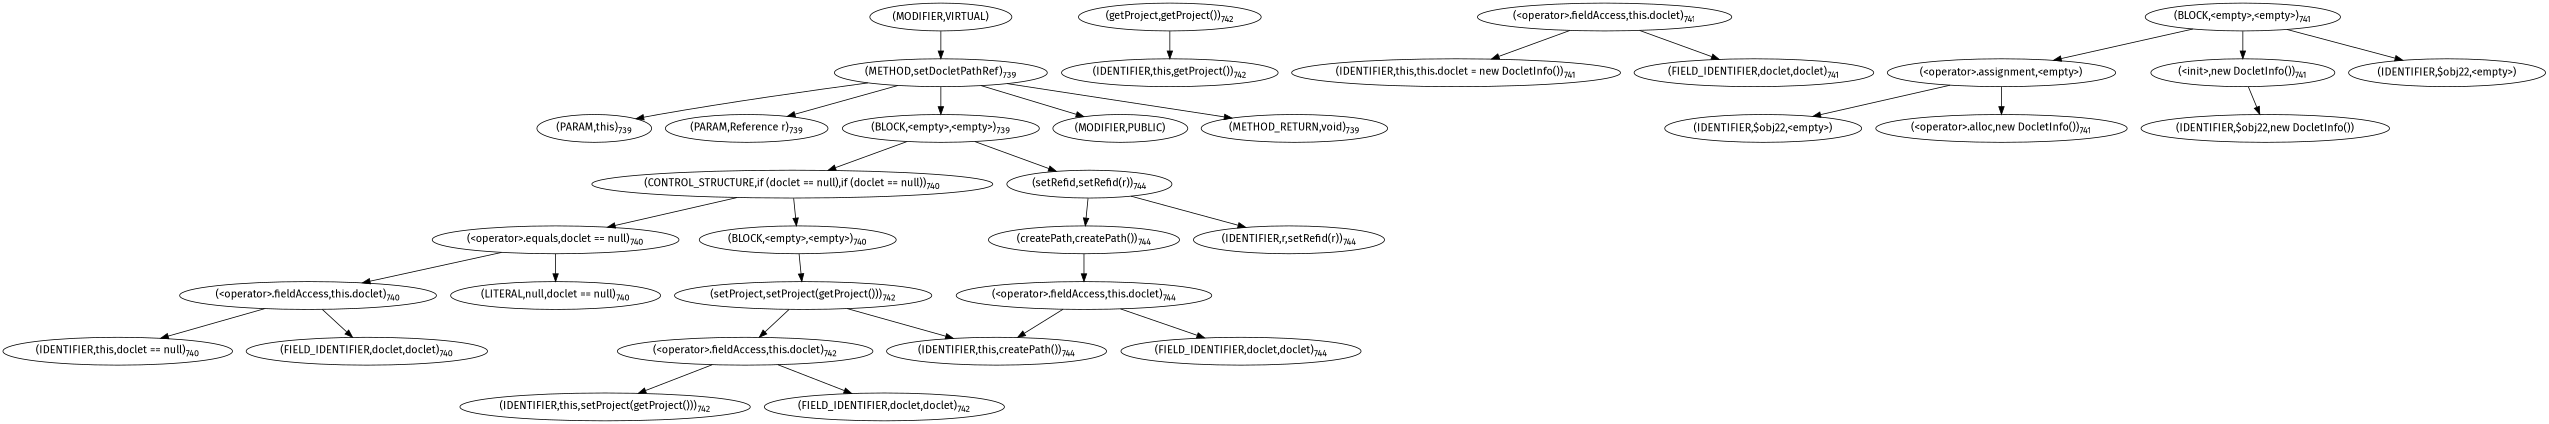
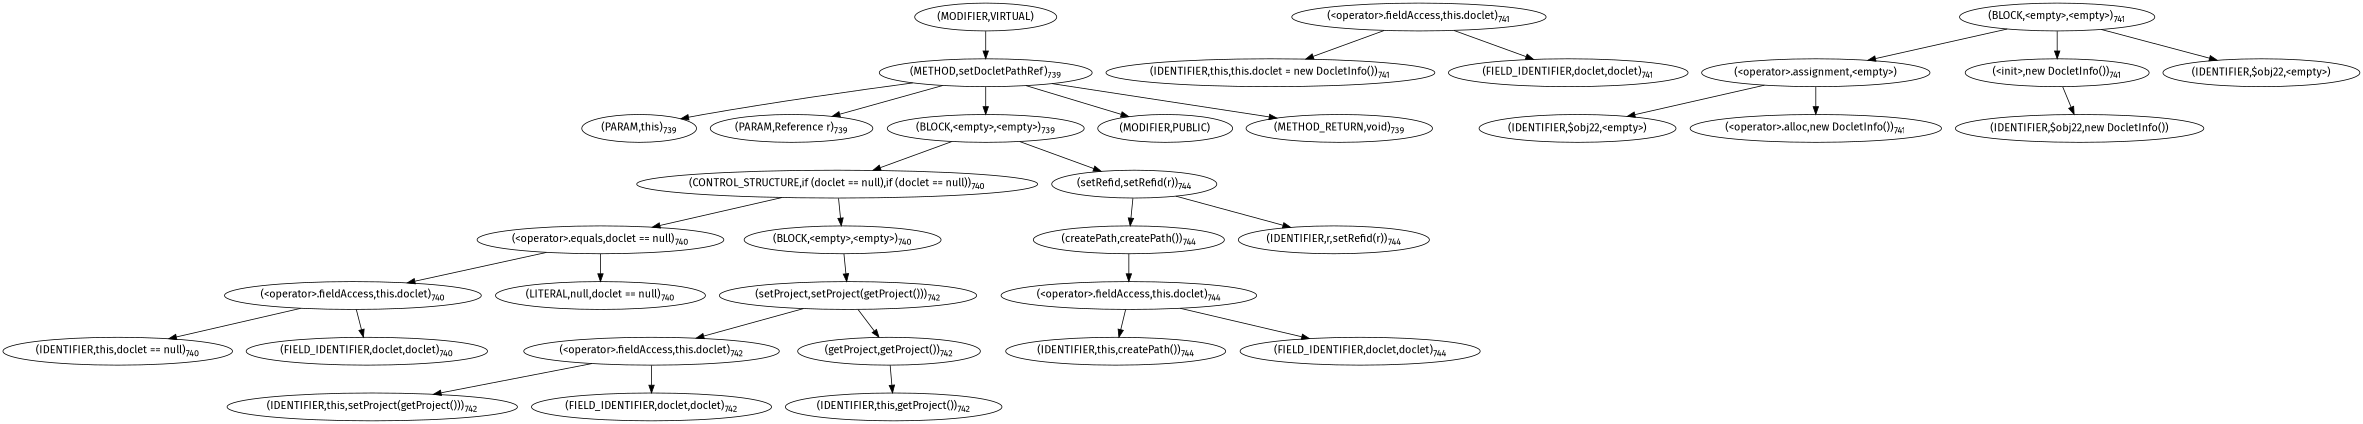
(896, 322) -> (866, 320)
